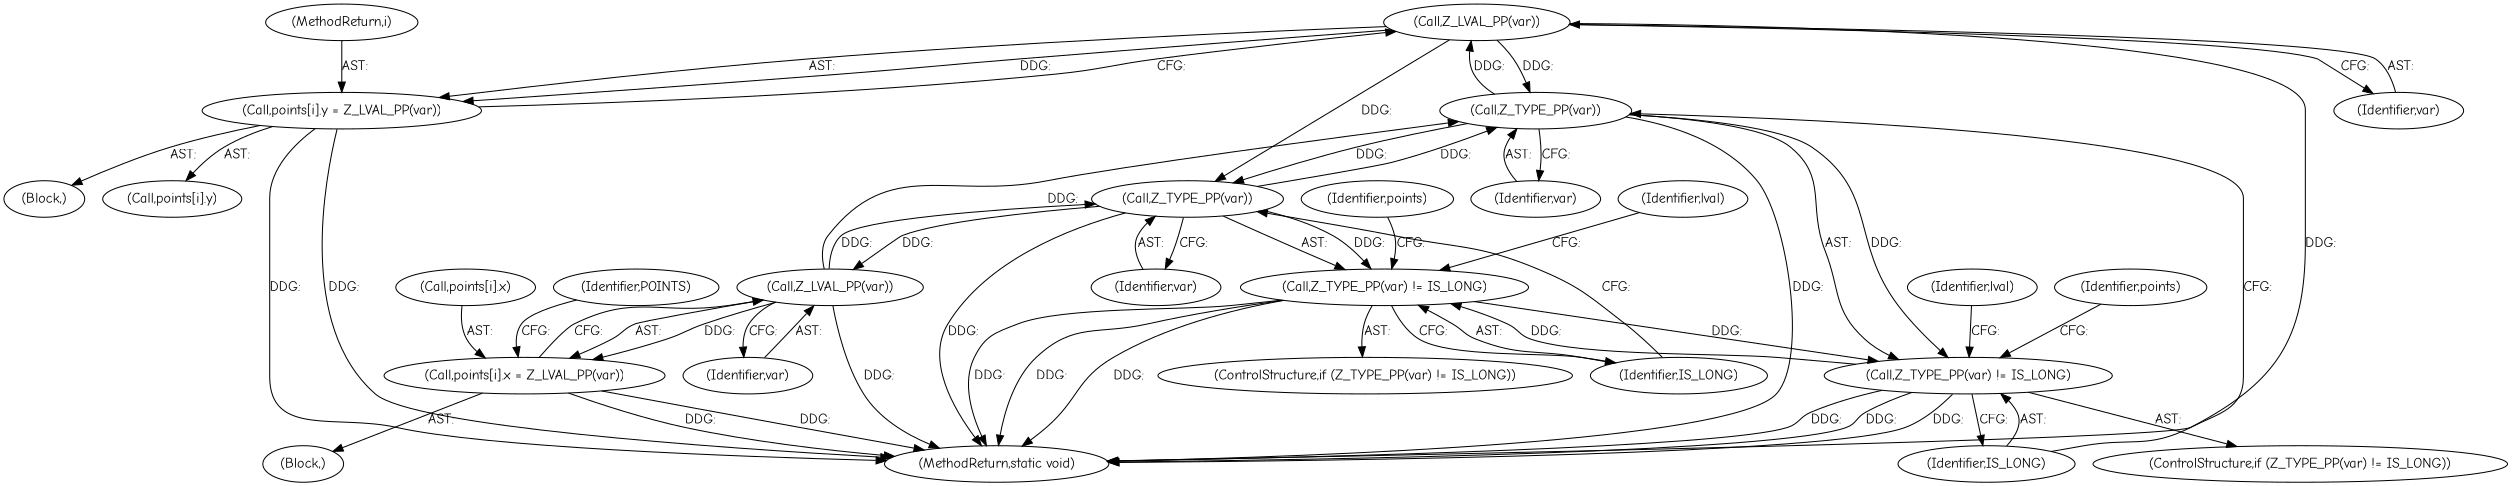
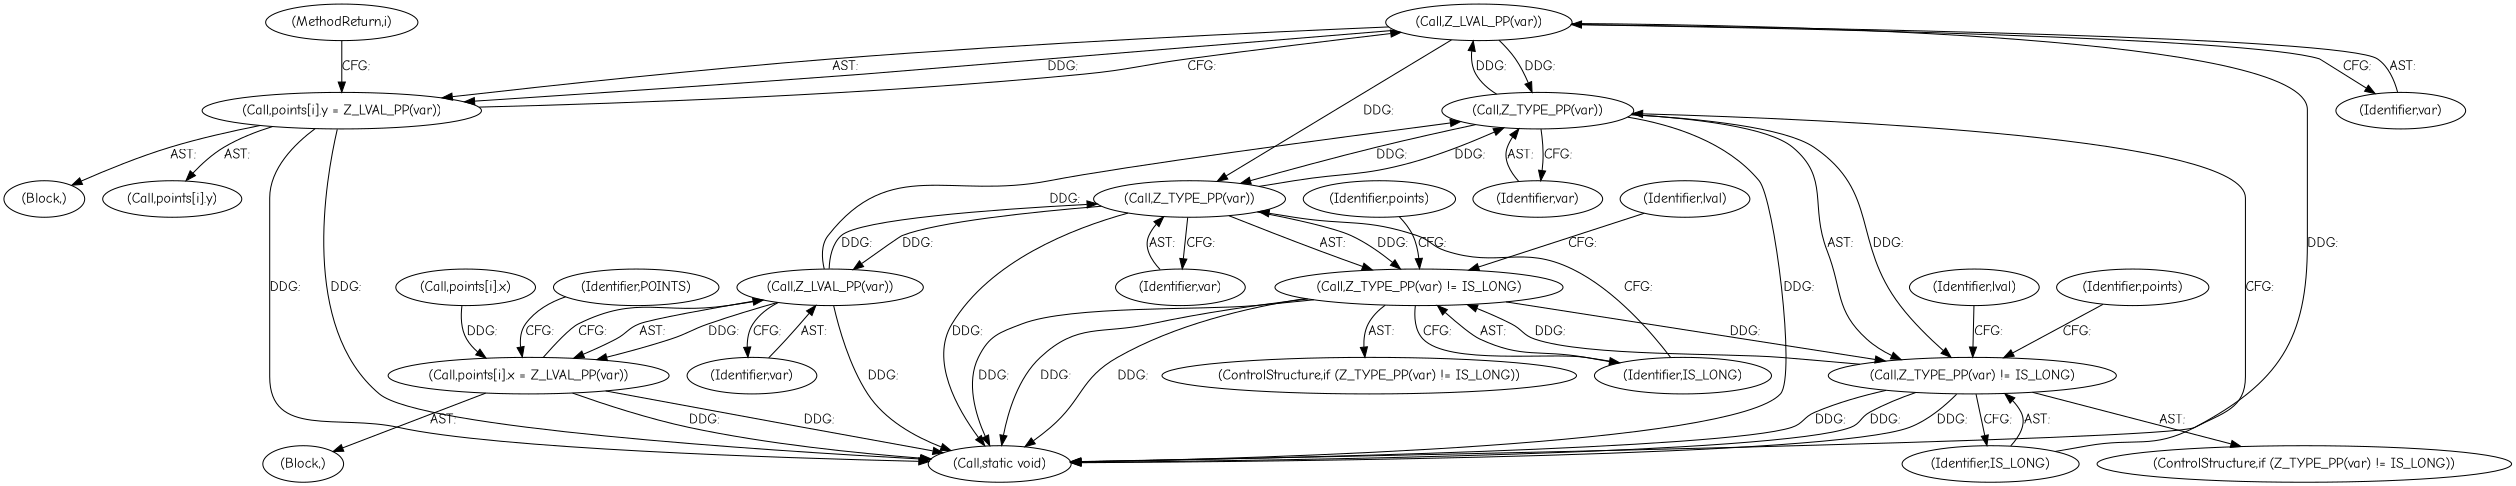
(358, 67) -> (359, 67)
(482, 331) -> (484, 331)
(997, 464) -> (1000, 464)
